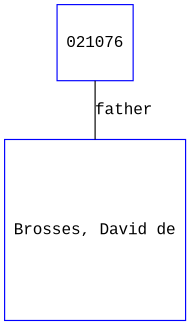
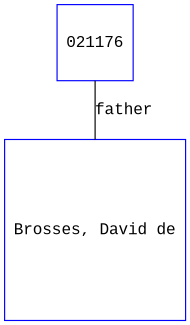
(95, 43) -> (95, 43)
